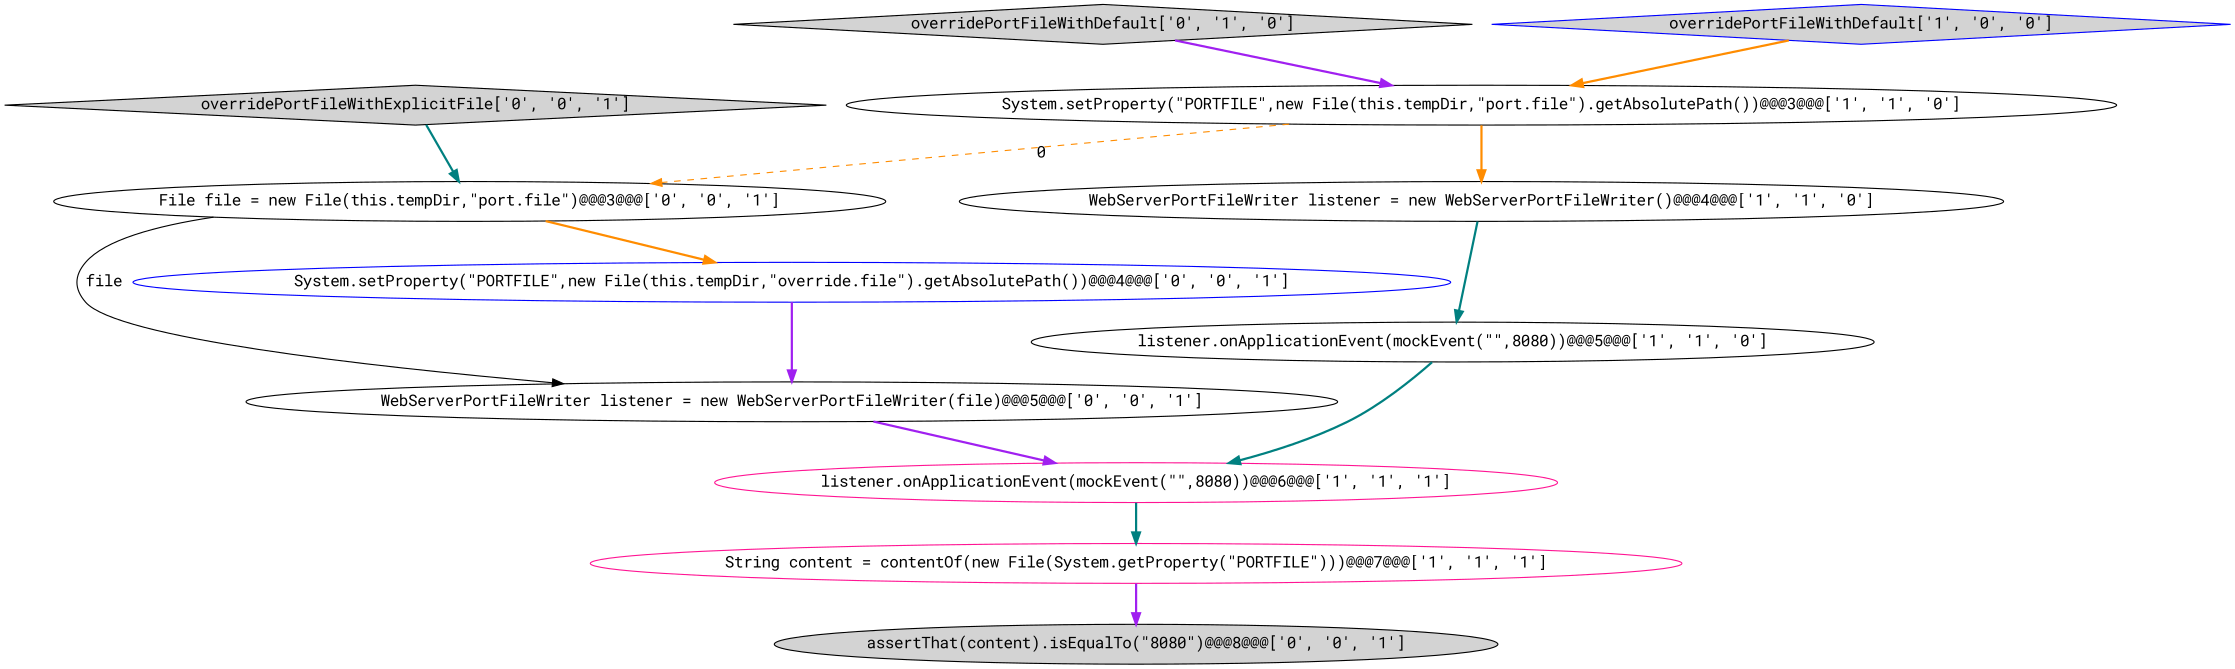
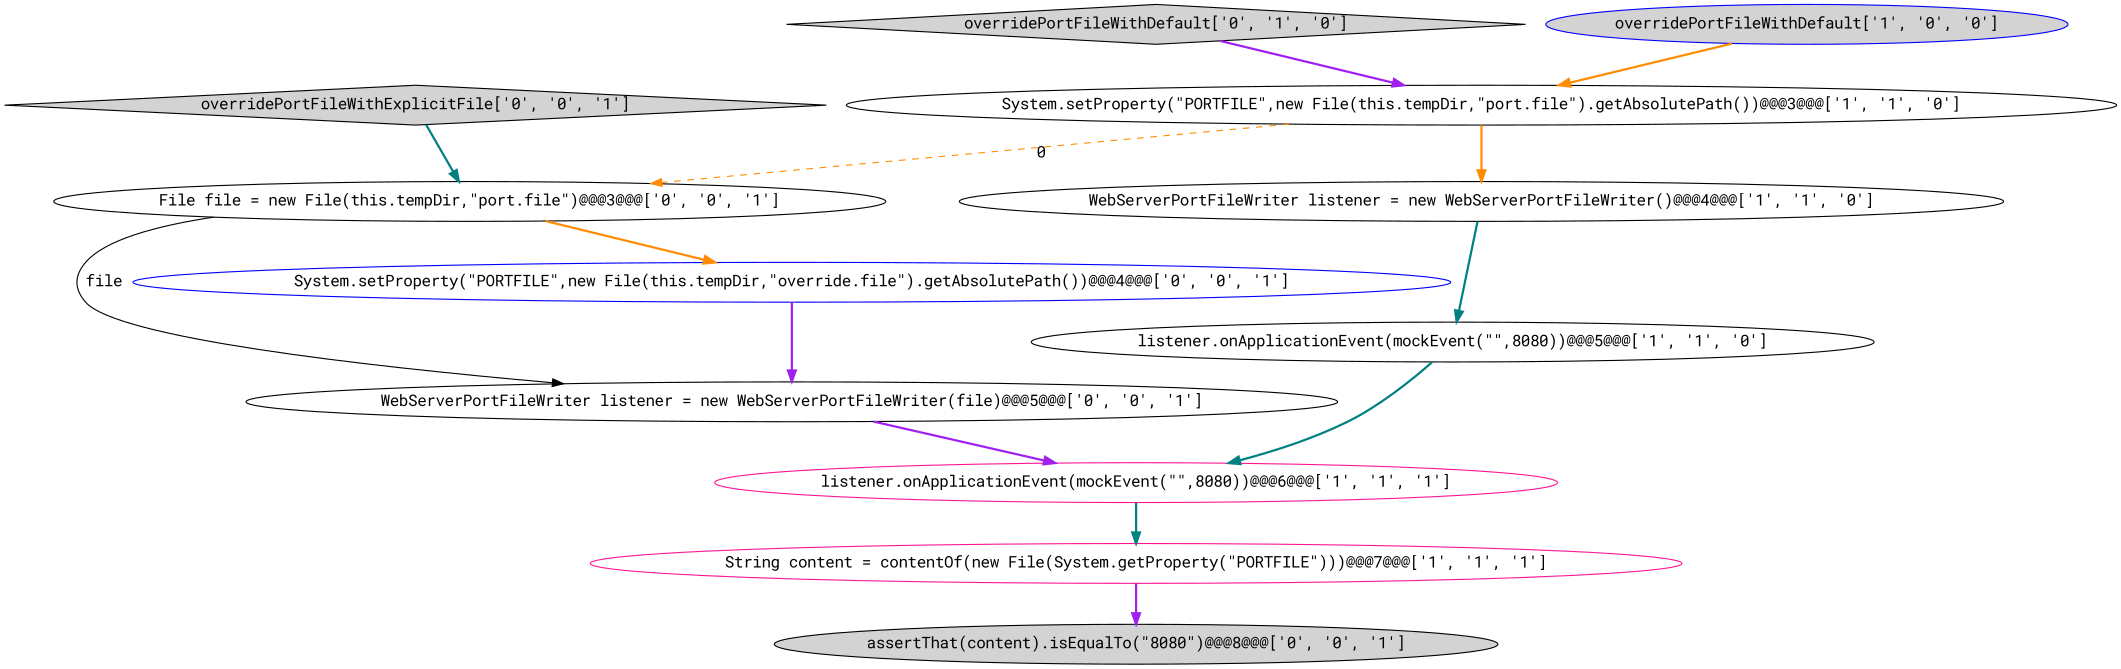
(1861, 24) -> (1807, 24)
